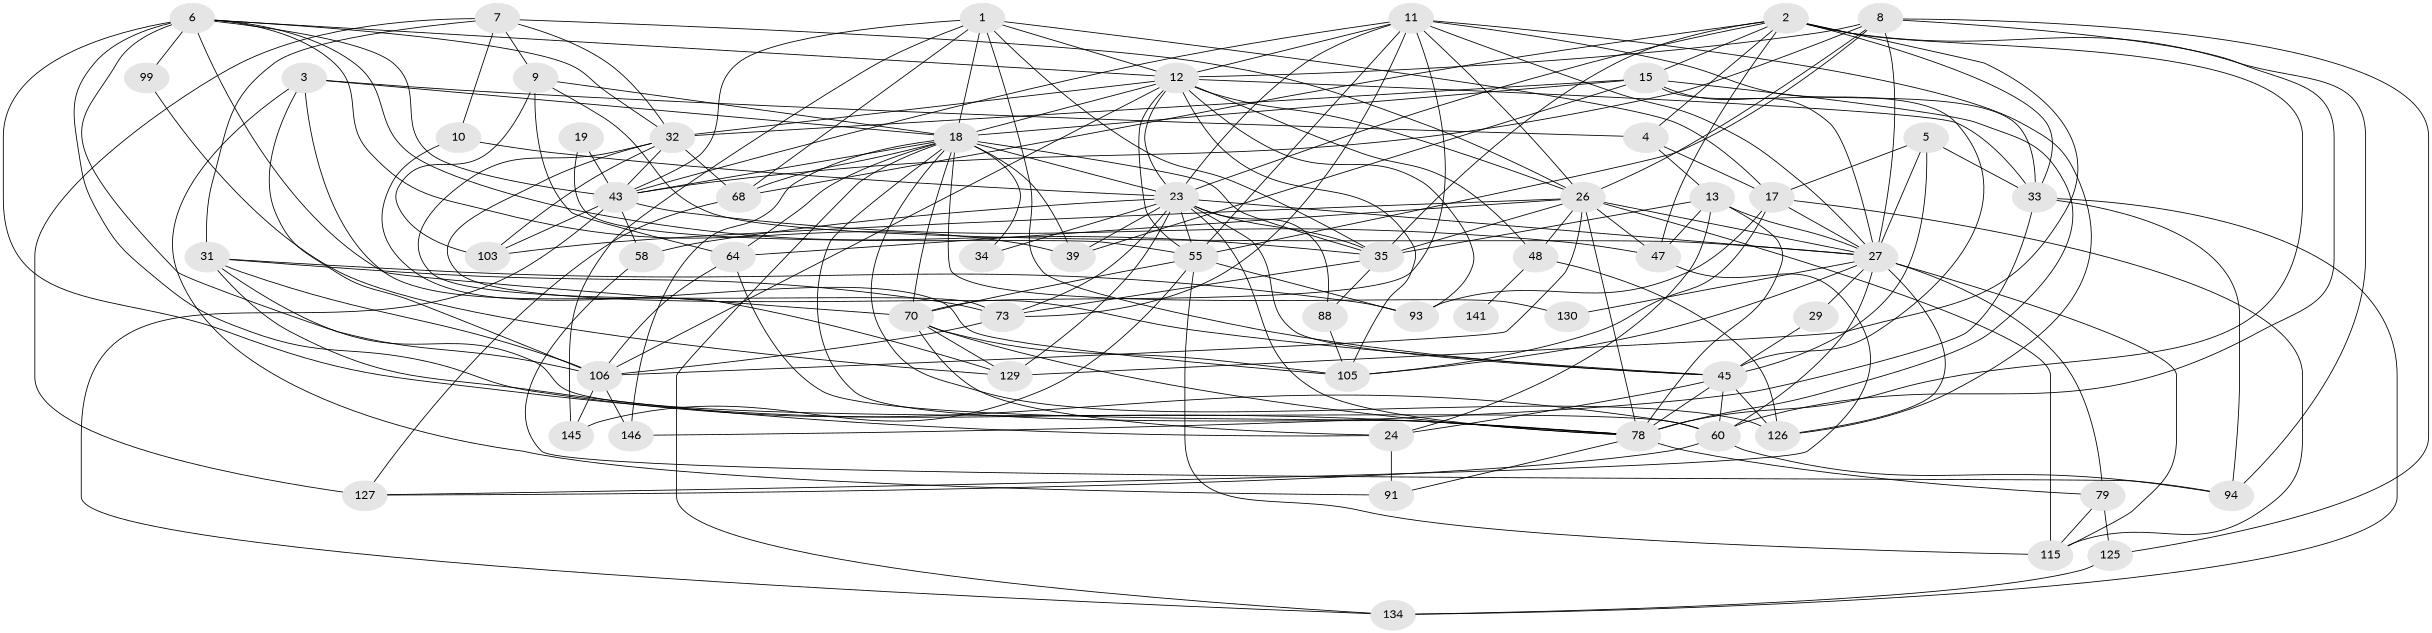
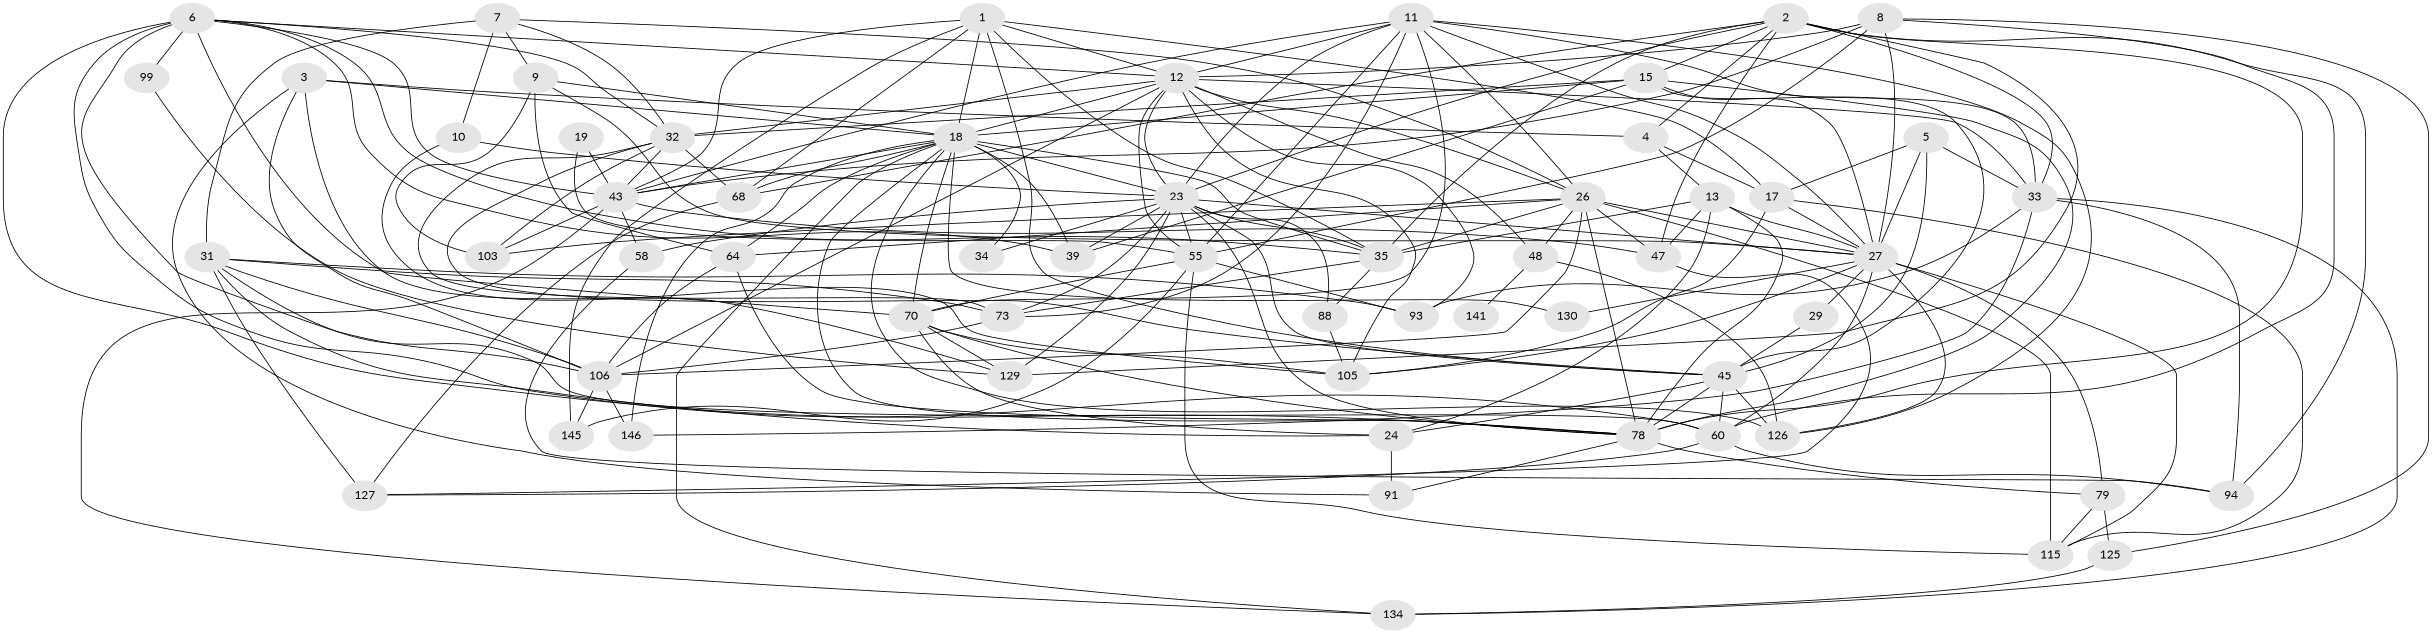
(1744, 112) -> none
(46, 224) -> (283, 385)
(1618, 291) -> (1735, 294)
